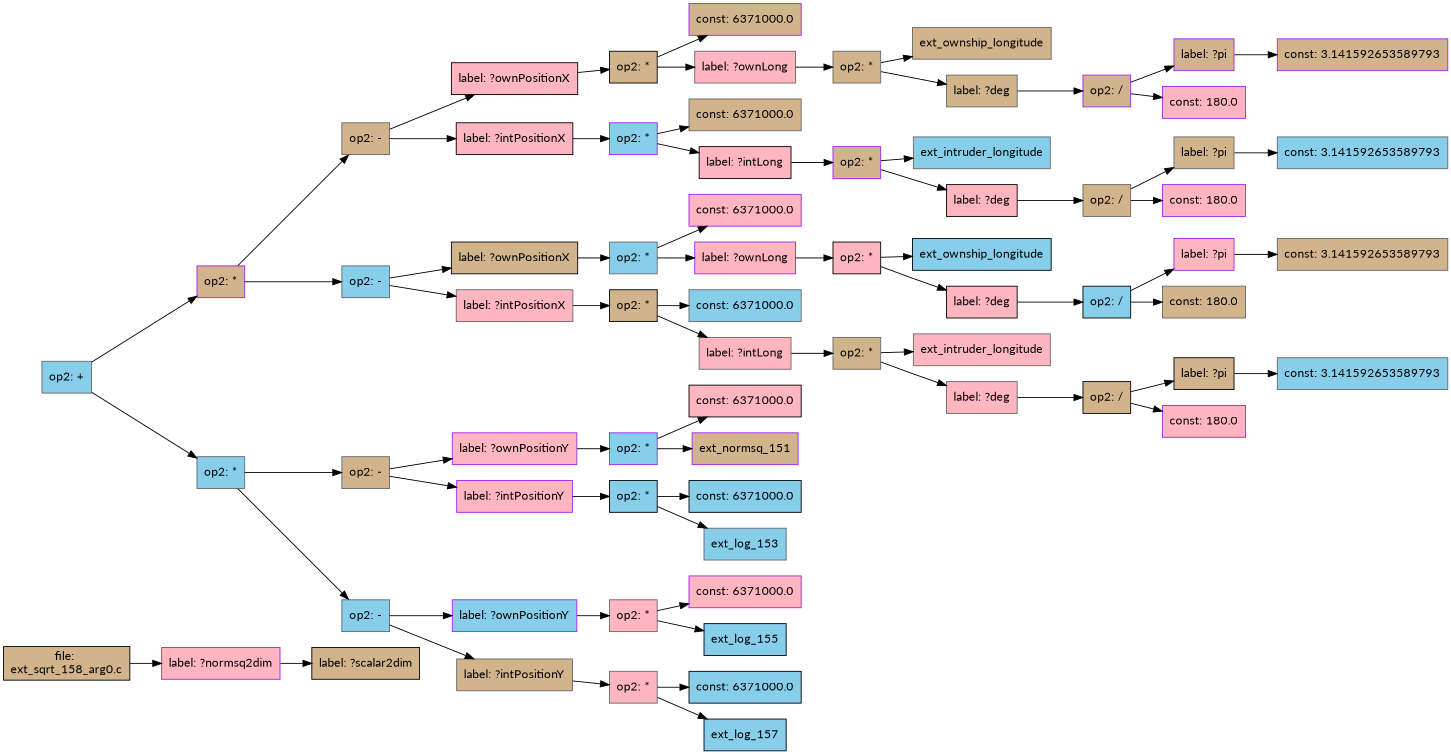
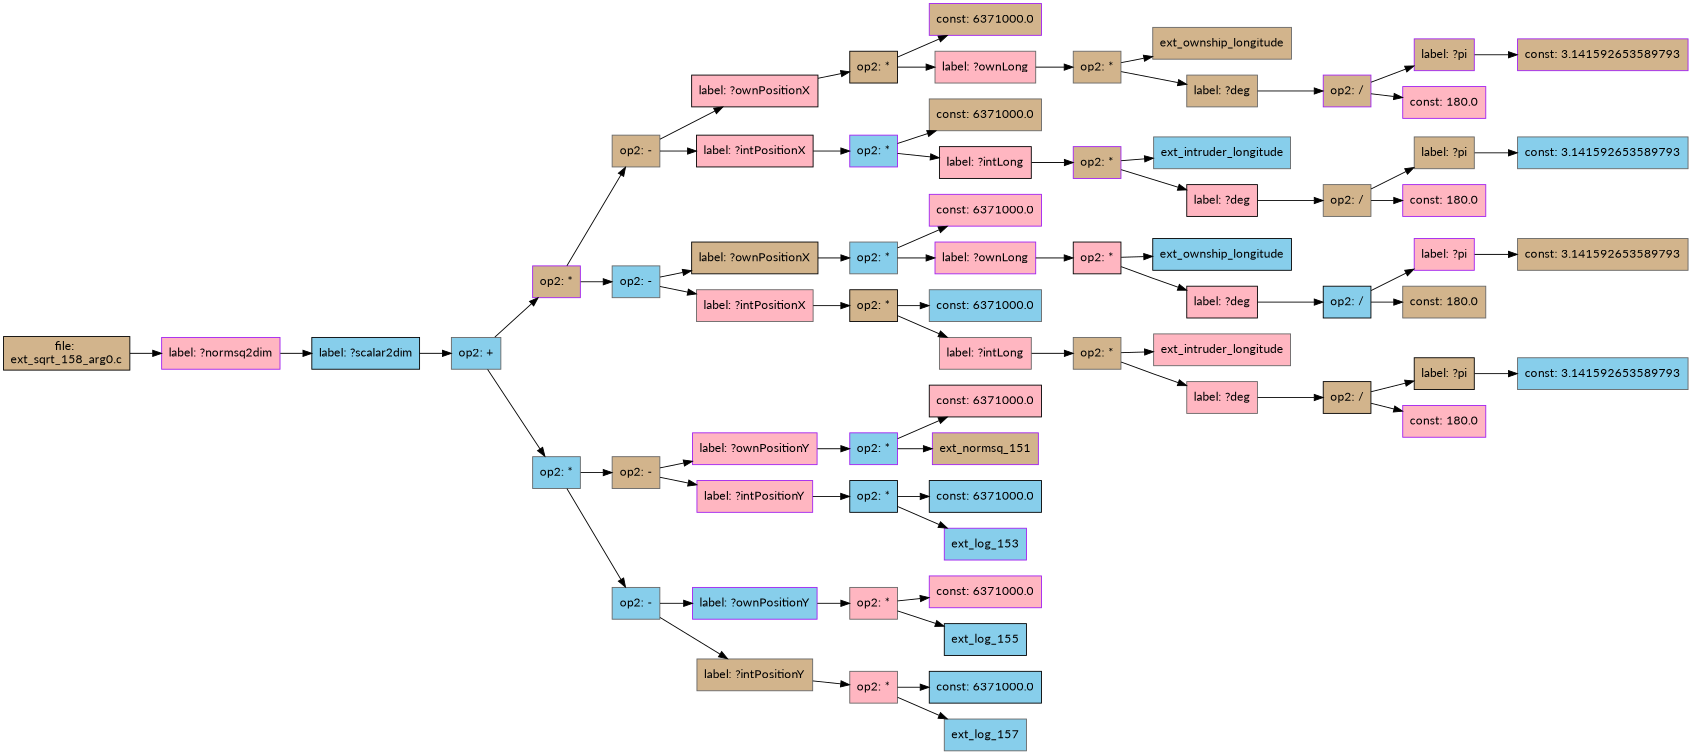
none -> (431, 353)
(745, 544) -> (985, 544)
(366, 663) -> (366, 353)
(745, 735) -> (985, 735)
